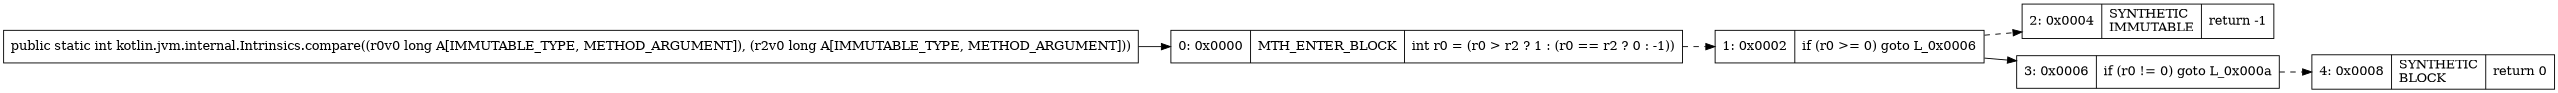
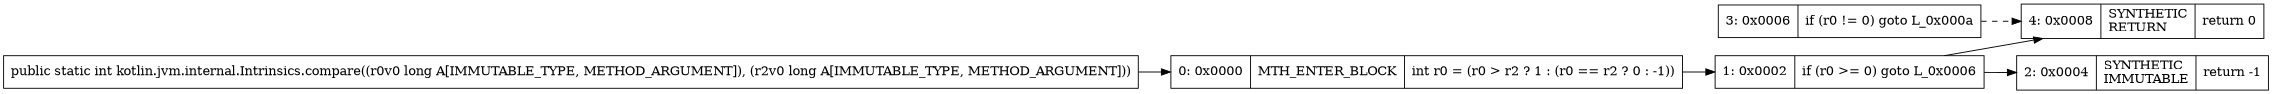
(1999, 34) -> (1996, 72)
(1694, 47) -> (1694, 72)
(1996, 59) -> (1989, 48)
(2422, 78) -> (2138, 28)
